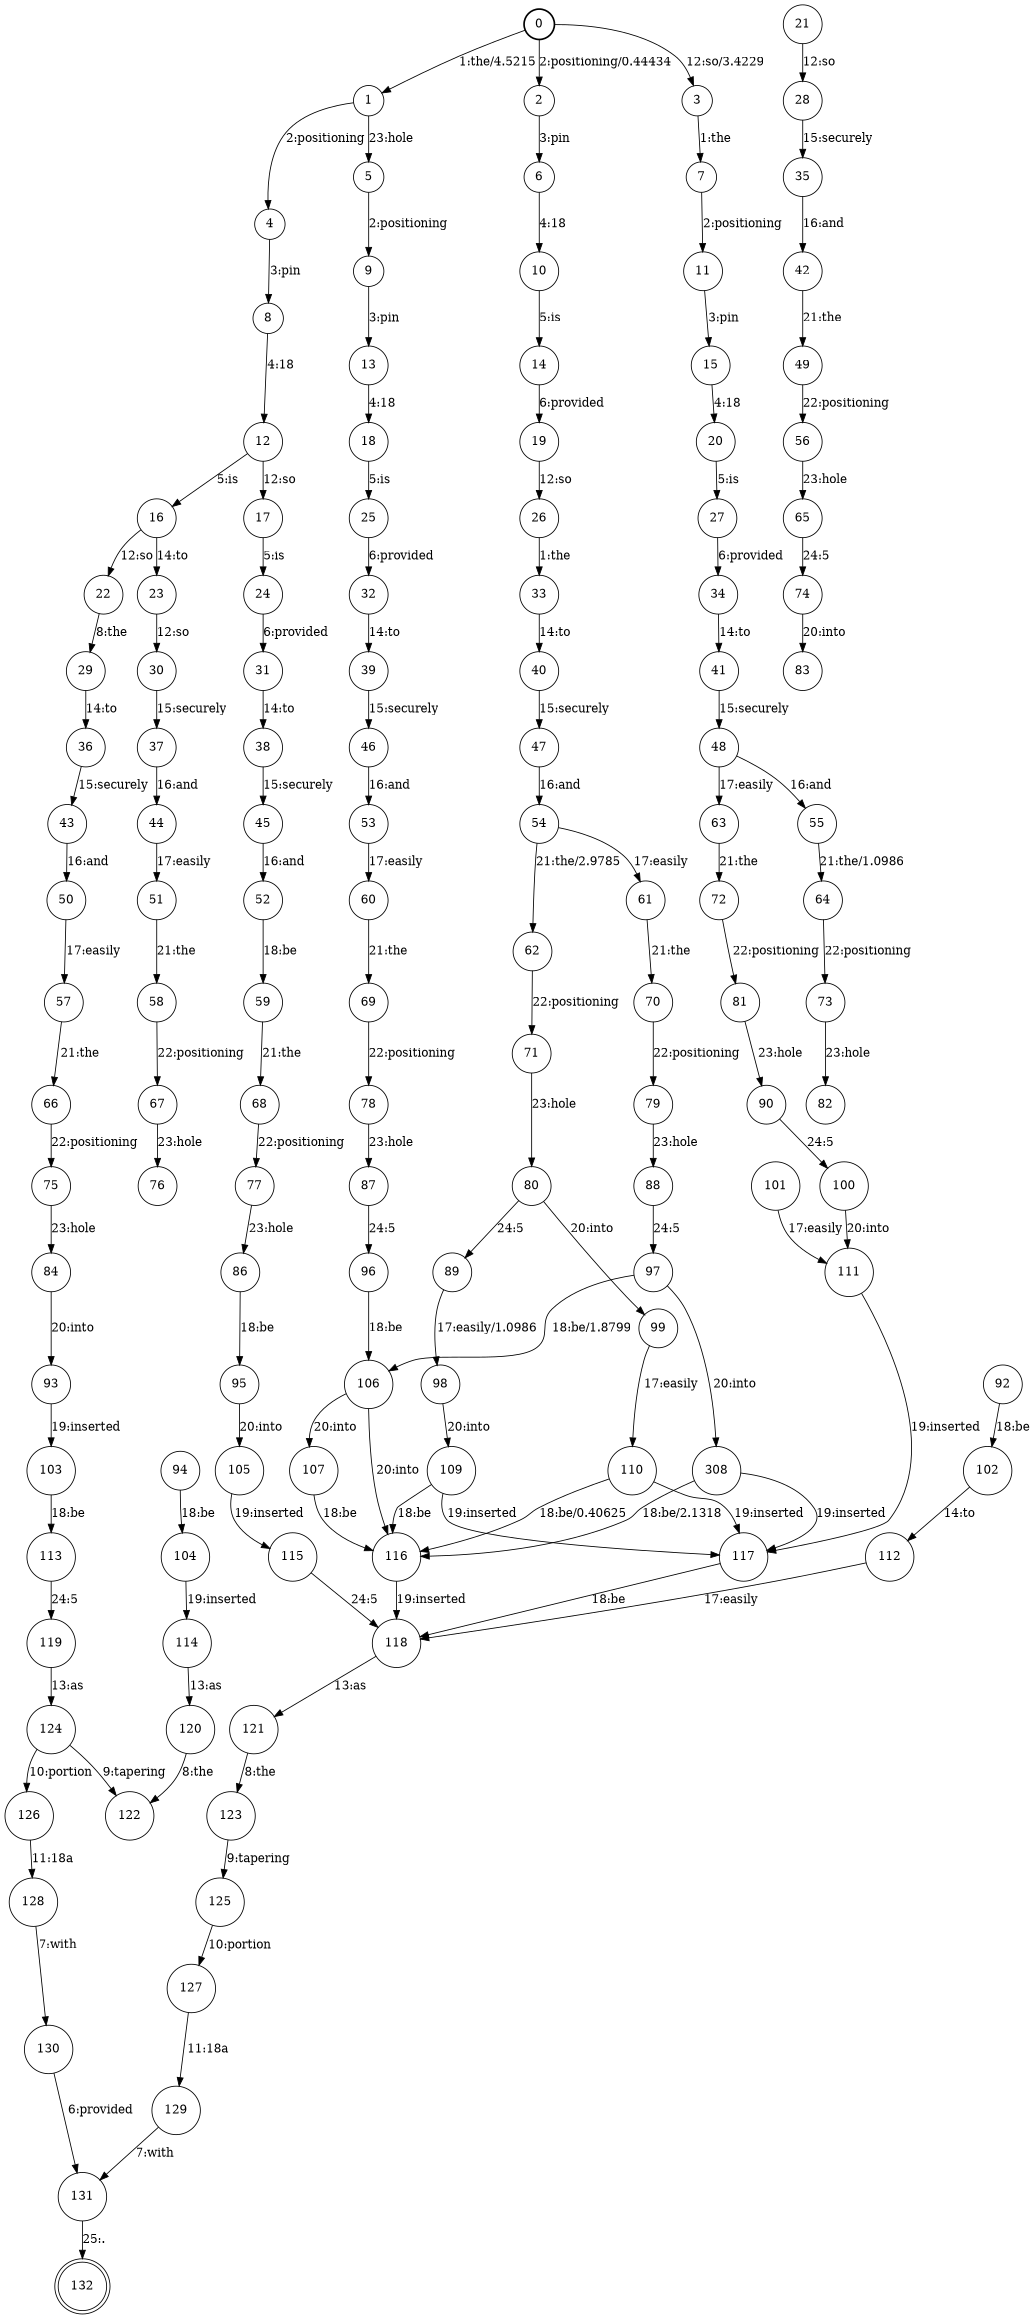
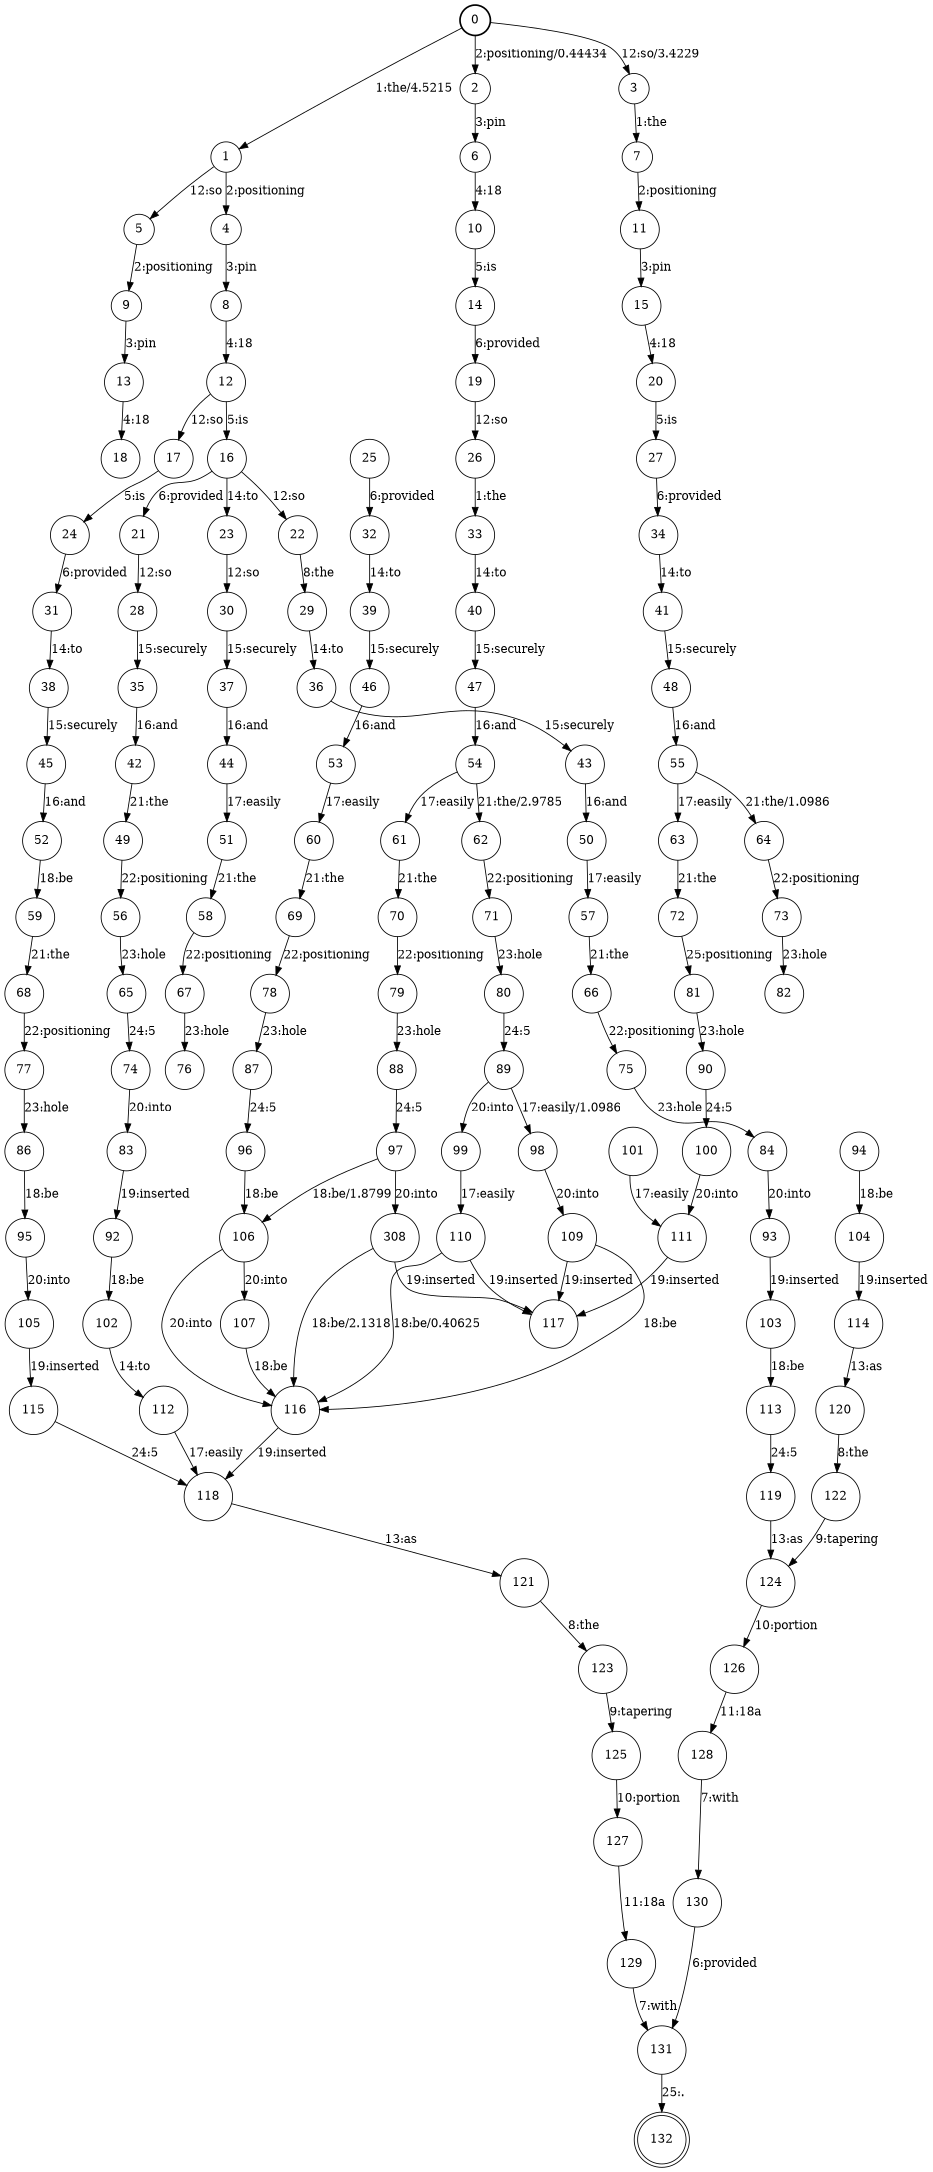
(391, 139) -> (206, 191)
(369, 476) -> none
none -> (175, 483)
(719, 781) -> (678, 798)
(776, 951) -> (730, 955)
none -> (120, 1190)
(590, 1256) -> (472, 1100)
(574, 1599) -> none
(92, 1766) -> (811, 1540)
